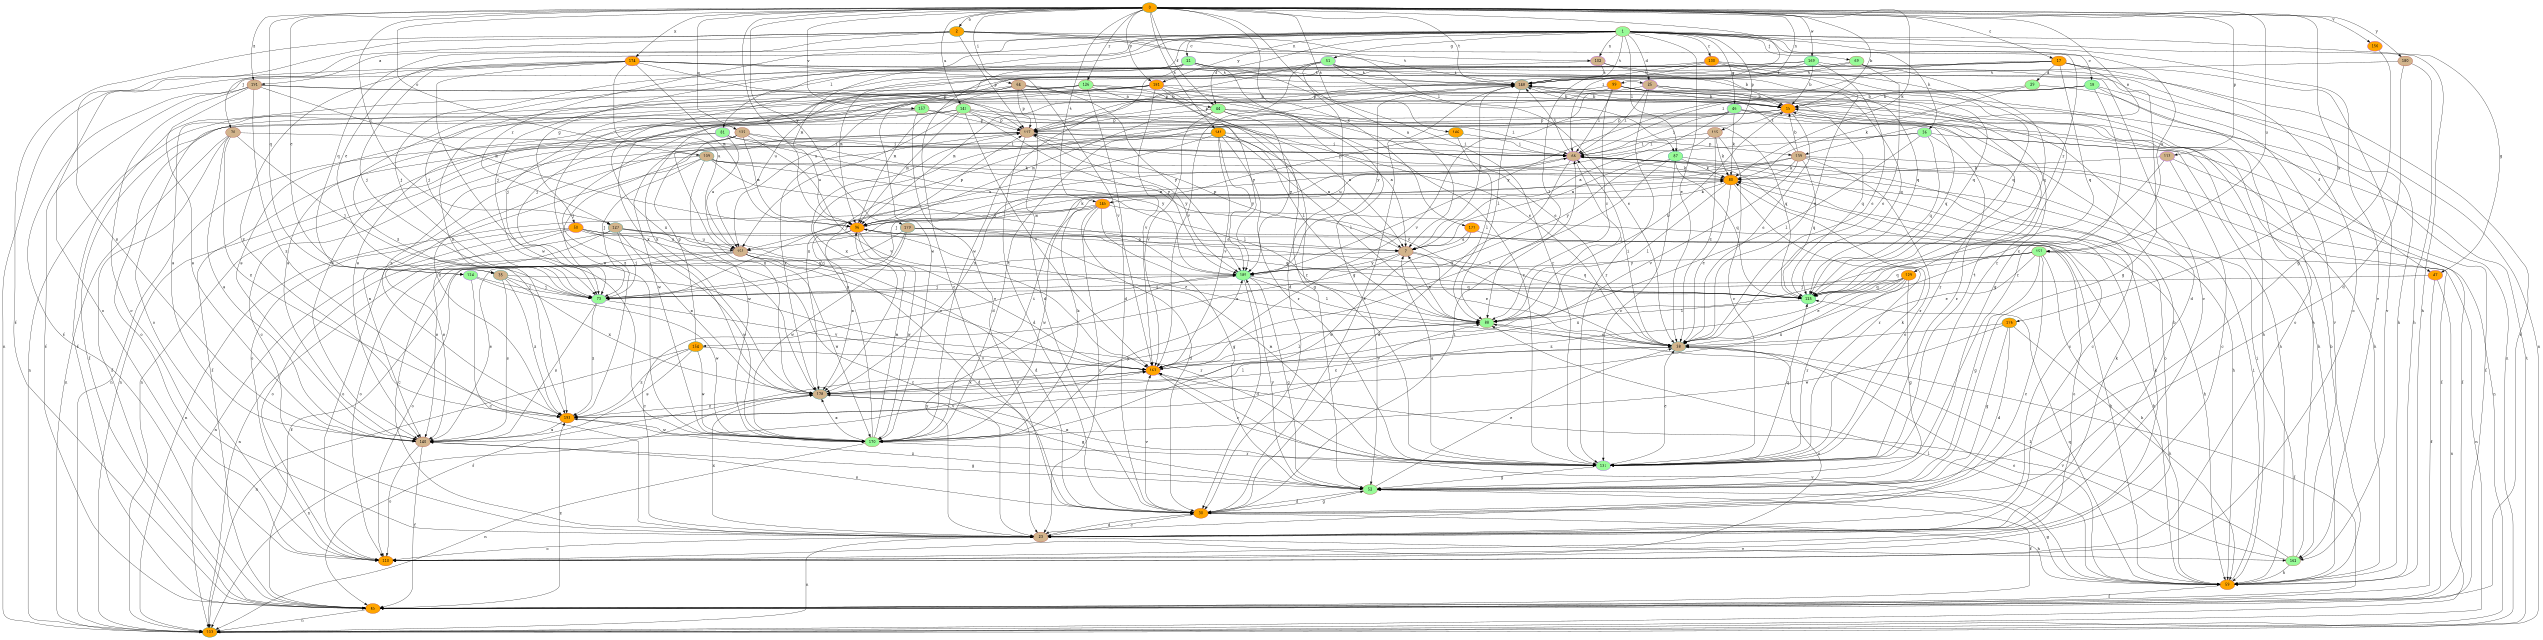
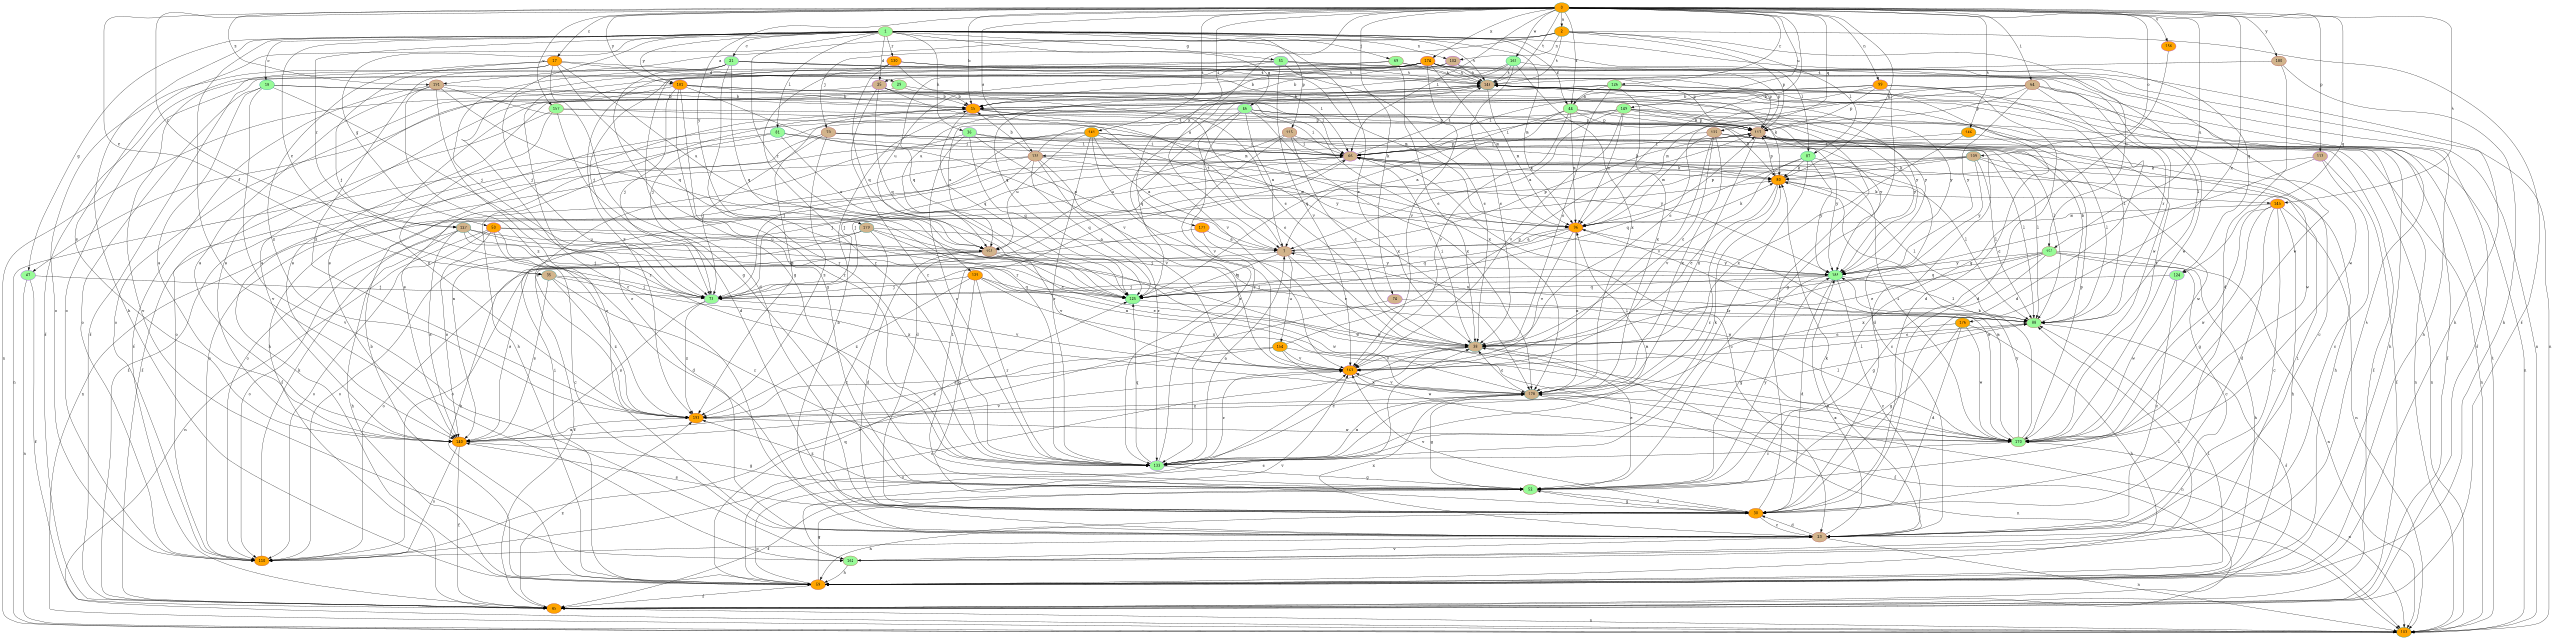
(723, 132) -> (778, 132)
(2435, 275) -> (28, 275)
none -> (1395, 299)
(367, 305) -> none
(423, 442) -> (459, 442)
